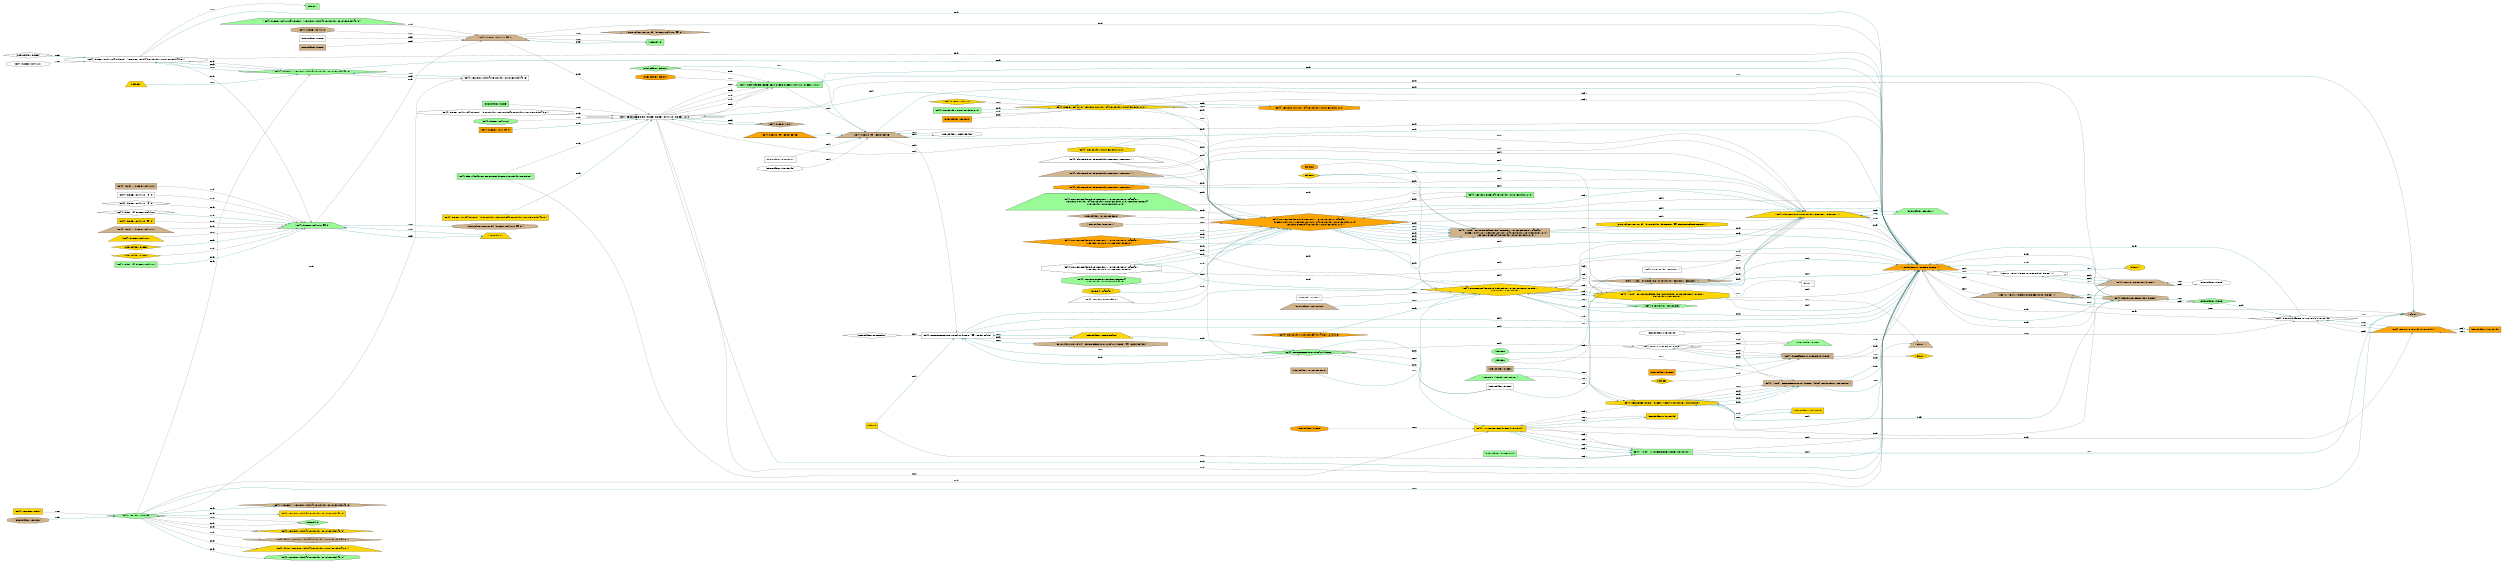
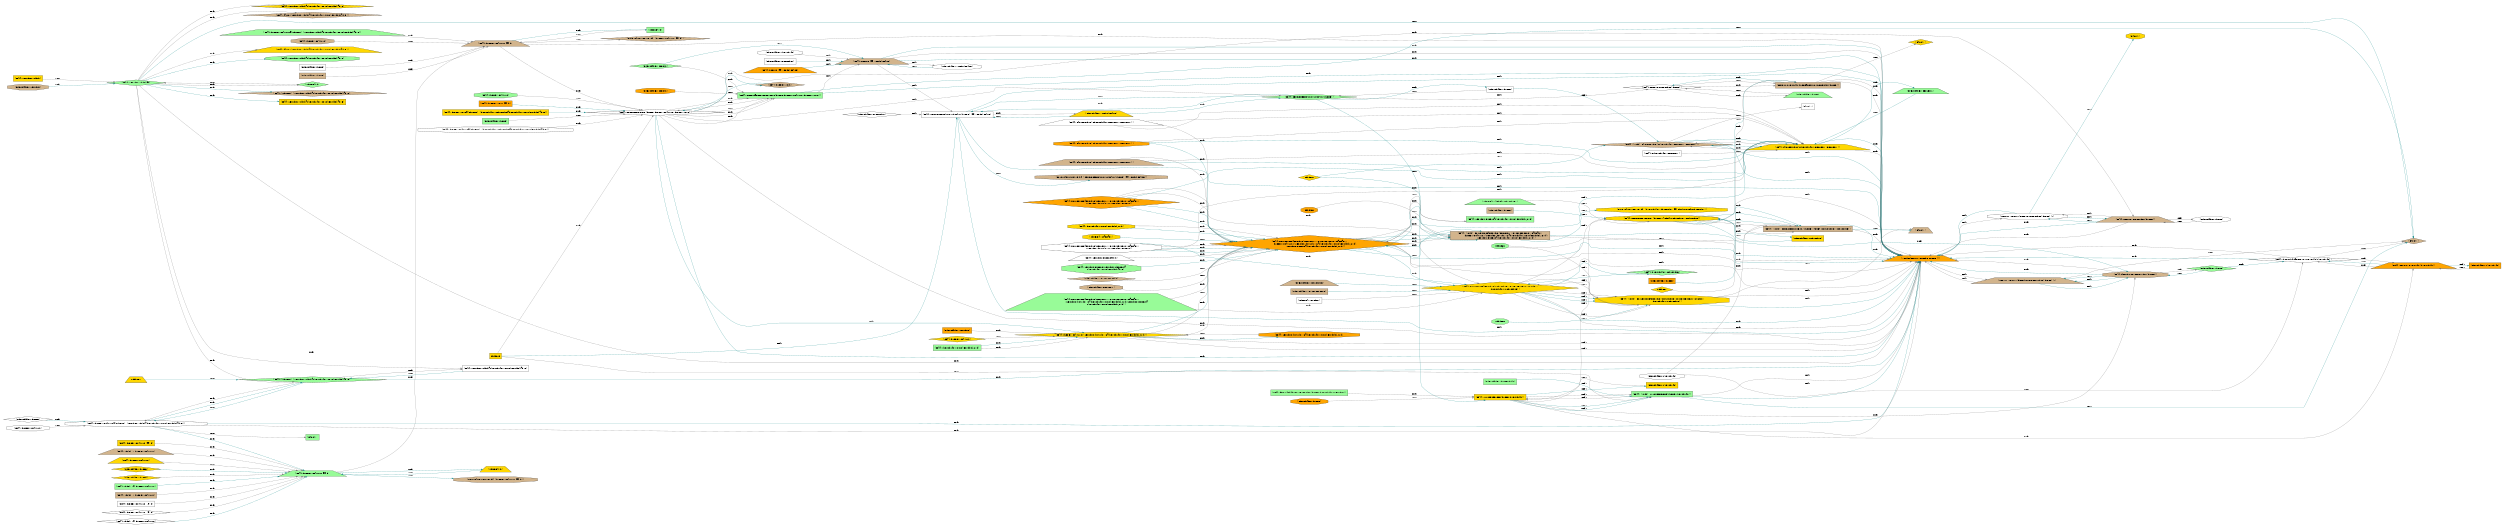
(575, 147) -> (575, 235)
(1309, 335) -> none
(1808, 356) -> (1808, 85)
(1415, 365) -> (1415, 171)
